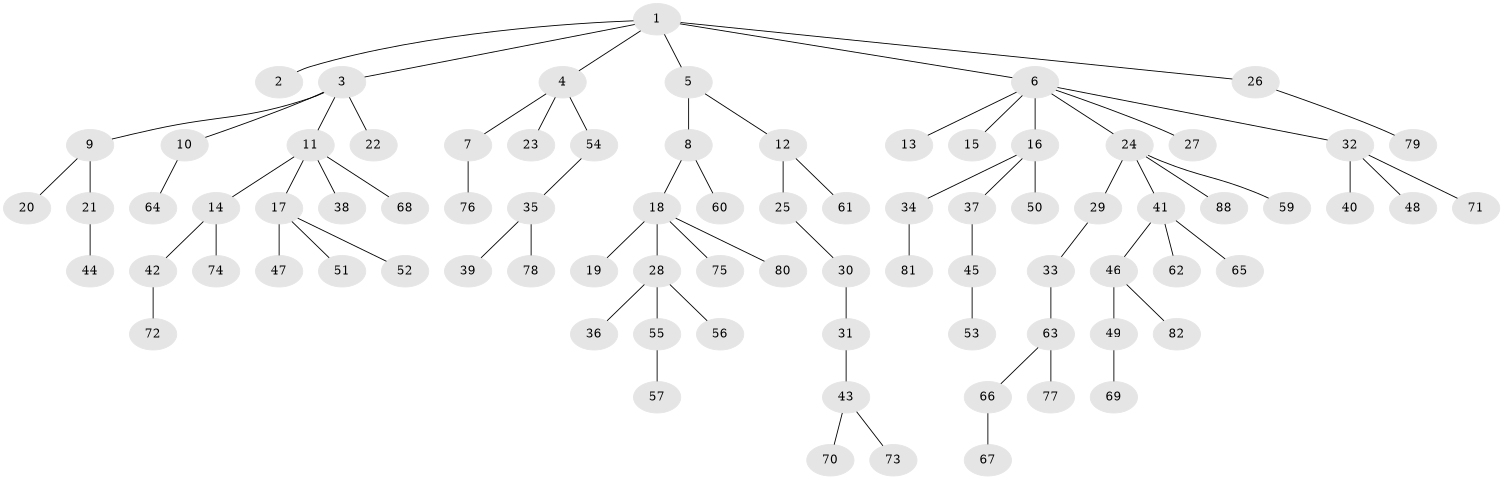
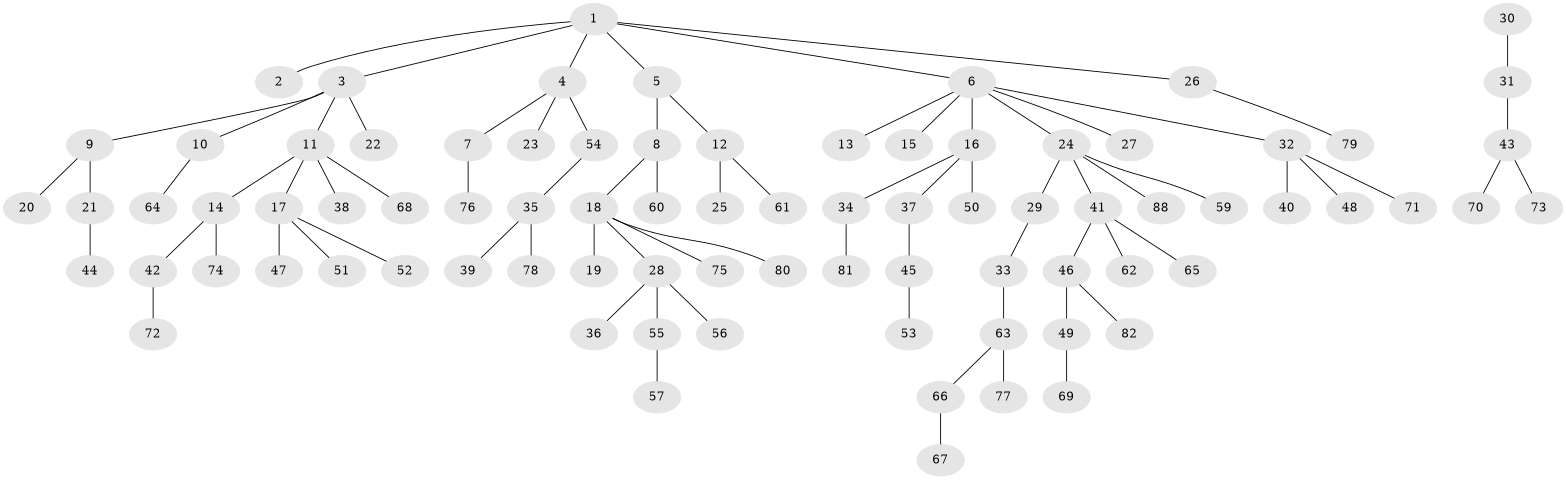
(815, 240) -> none
